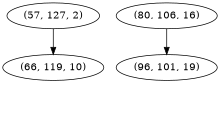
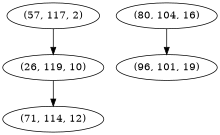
(53, 16) -> (53, 16)
(167, 16) -> (167, 16)
(53, 67) -> (53, 67)
none -> (53, 119)
